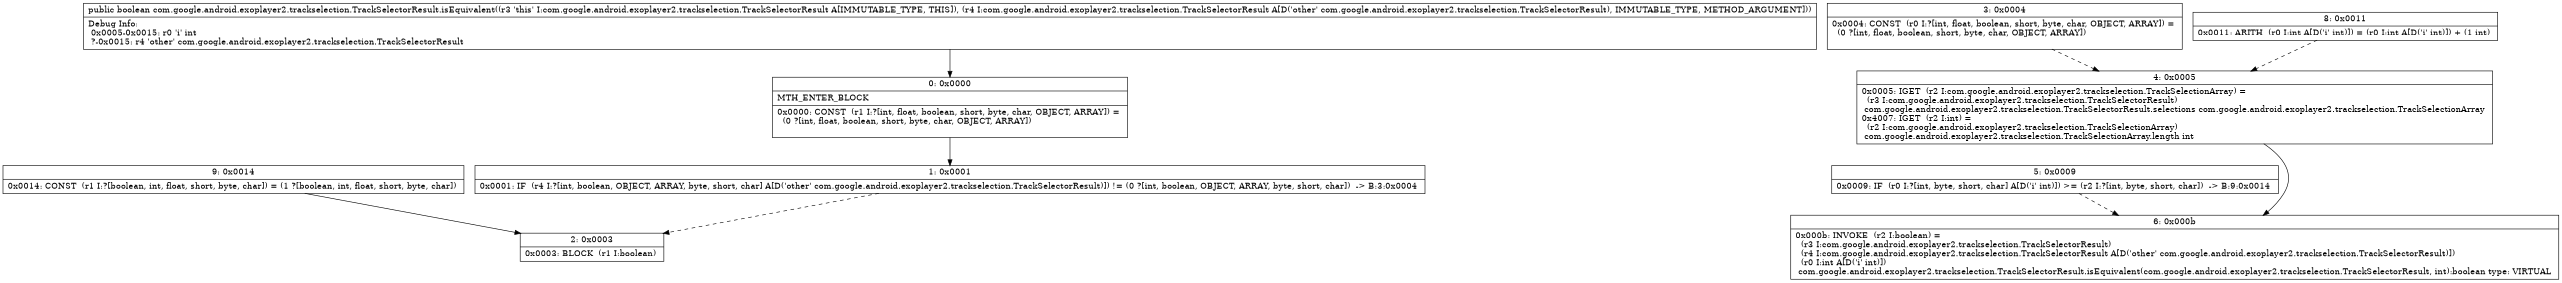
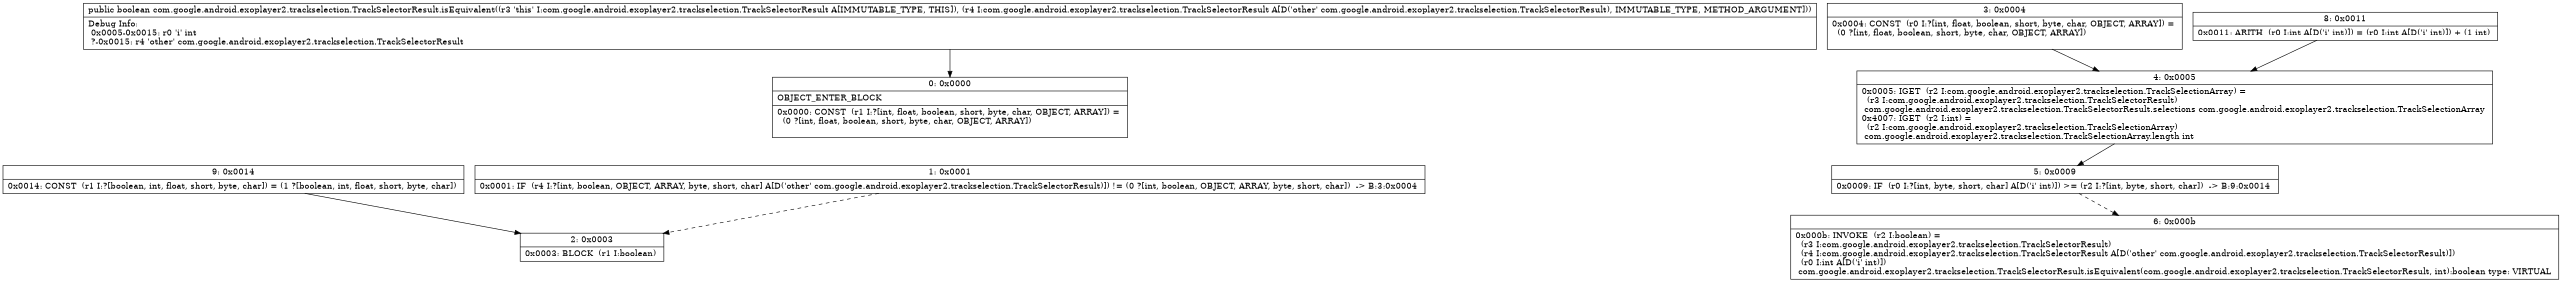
(2287, 54) -> (2287, 54)
(2073, 59) -> (2073, 59)
(823, 98) -> (830, 98)
(950, 149) -> none
(2288, 176) -> (2099, 153)
